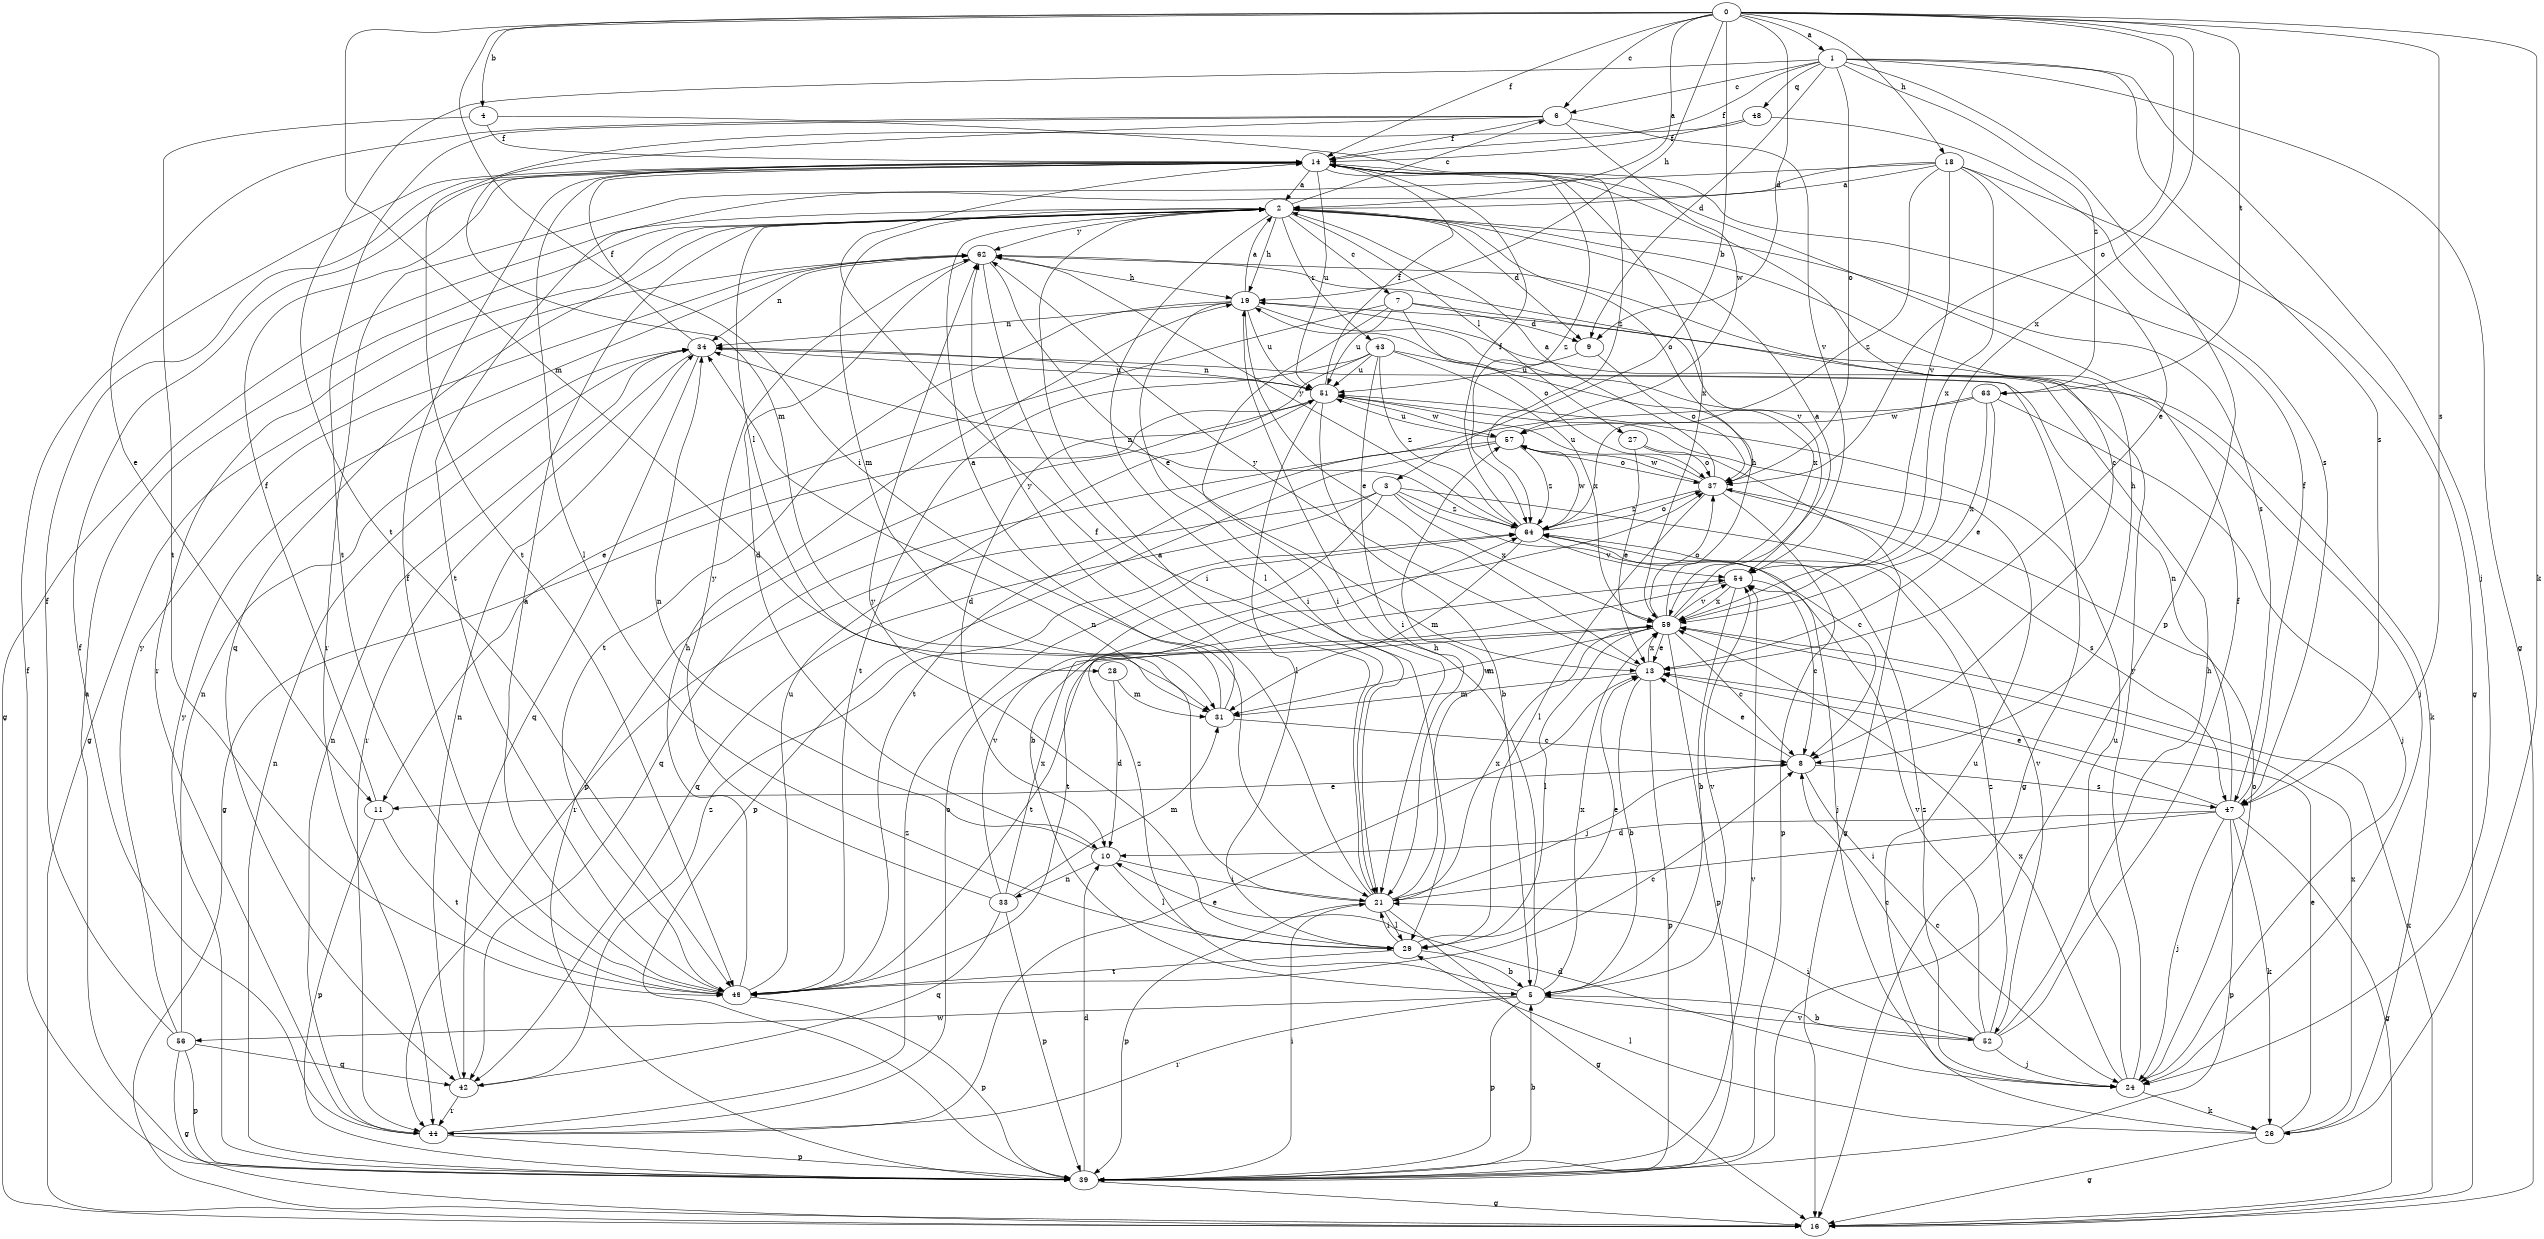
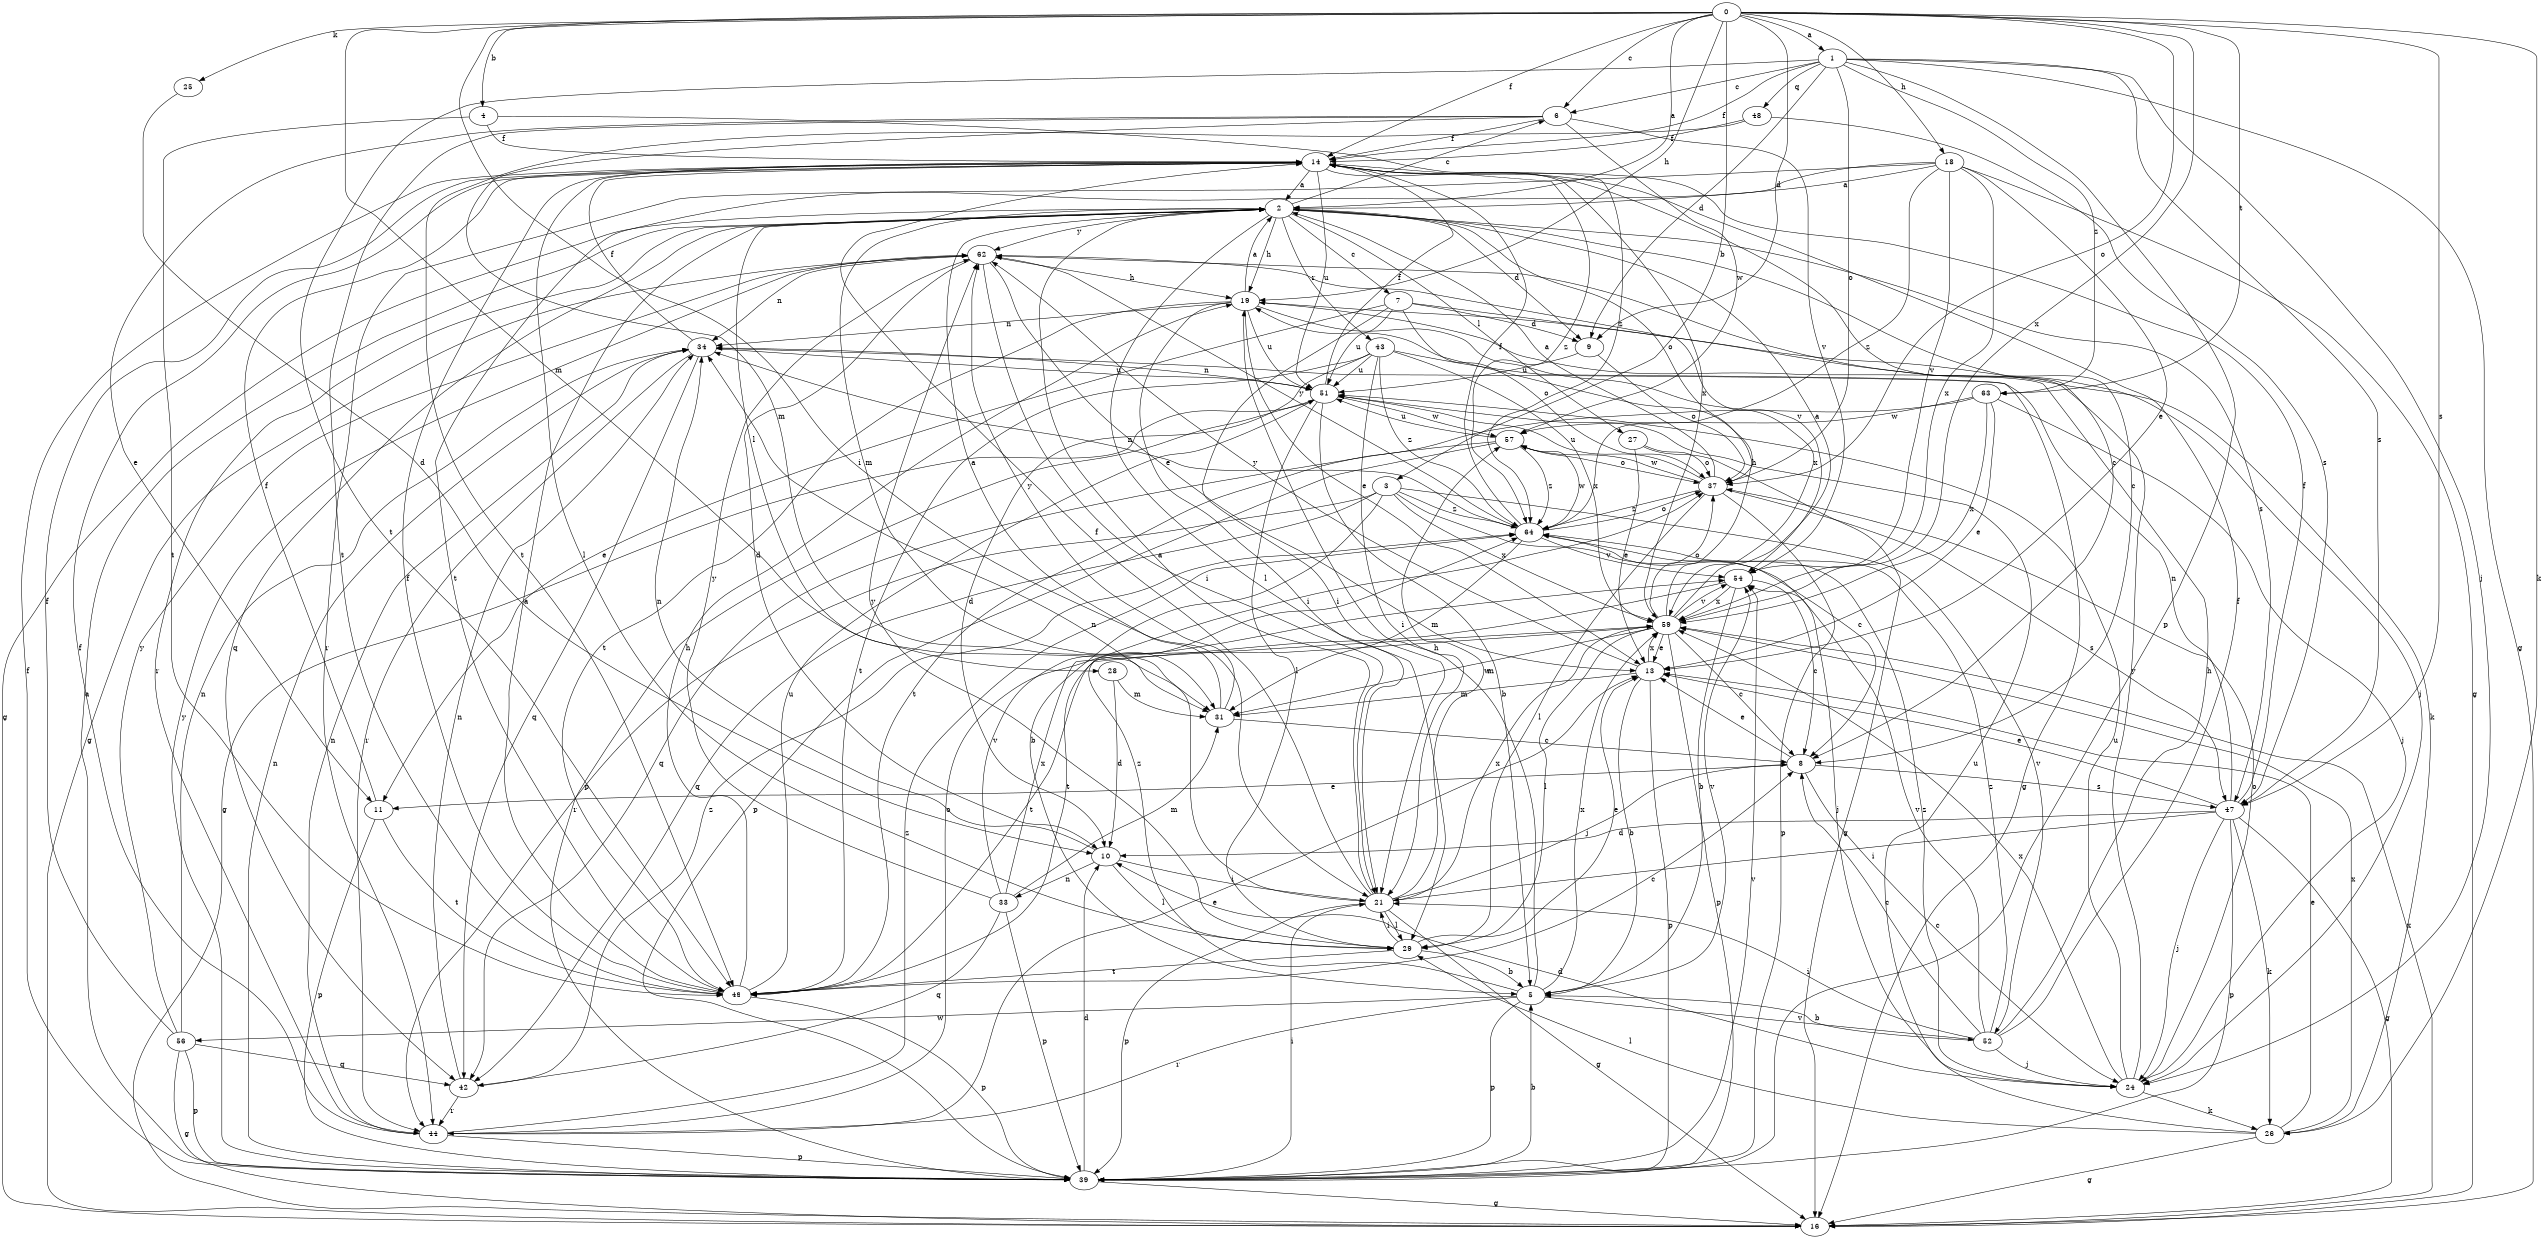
none -> (188, 87)
(2134, 486) -> (2134, 486)
